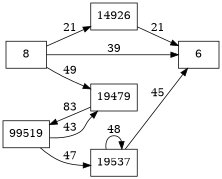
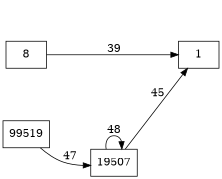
(114, 16) -> none
(199, 55) -> (199, 55)
(114, 98) -> none
(114, 163) -> (114, 163)
